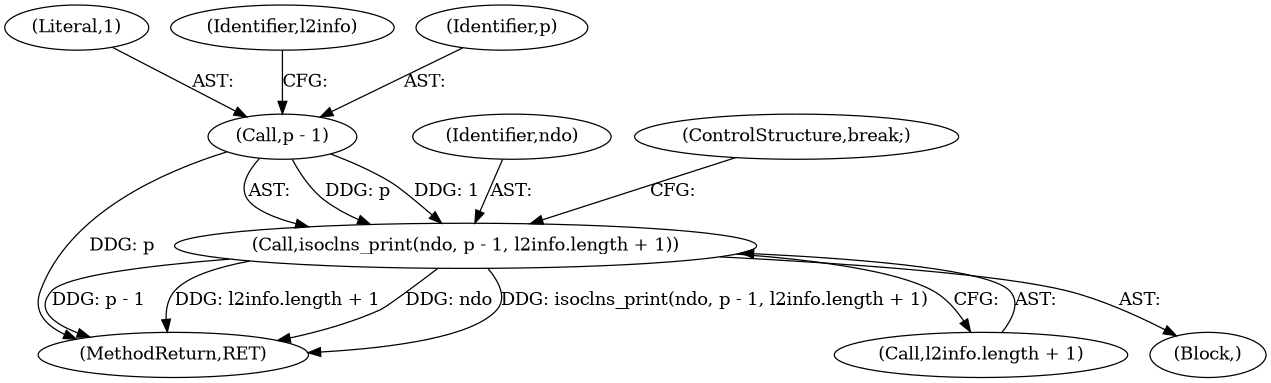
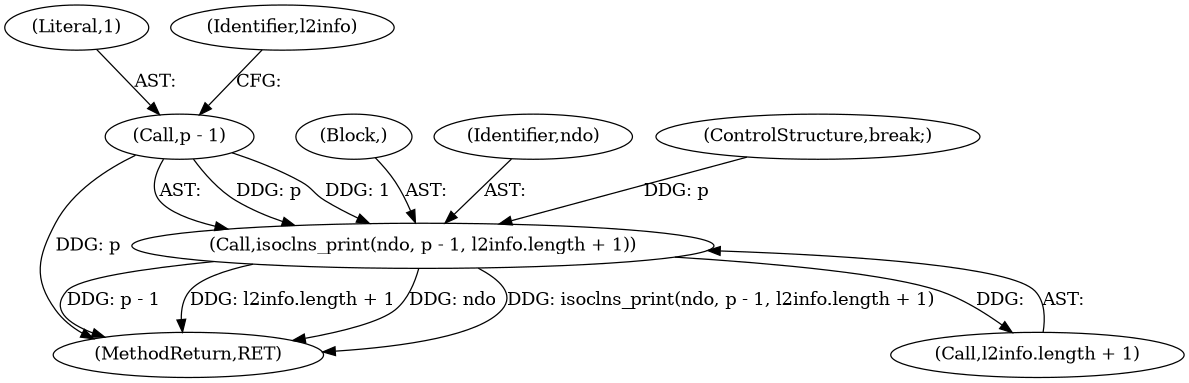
(502, 28) -> none
(676, 191) -> (676, 191)
(1014, 281) -> (396, 182)
(979, 300) -> (1003, 300)
